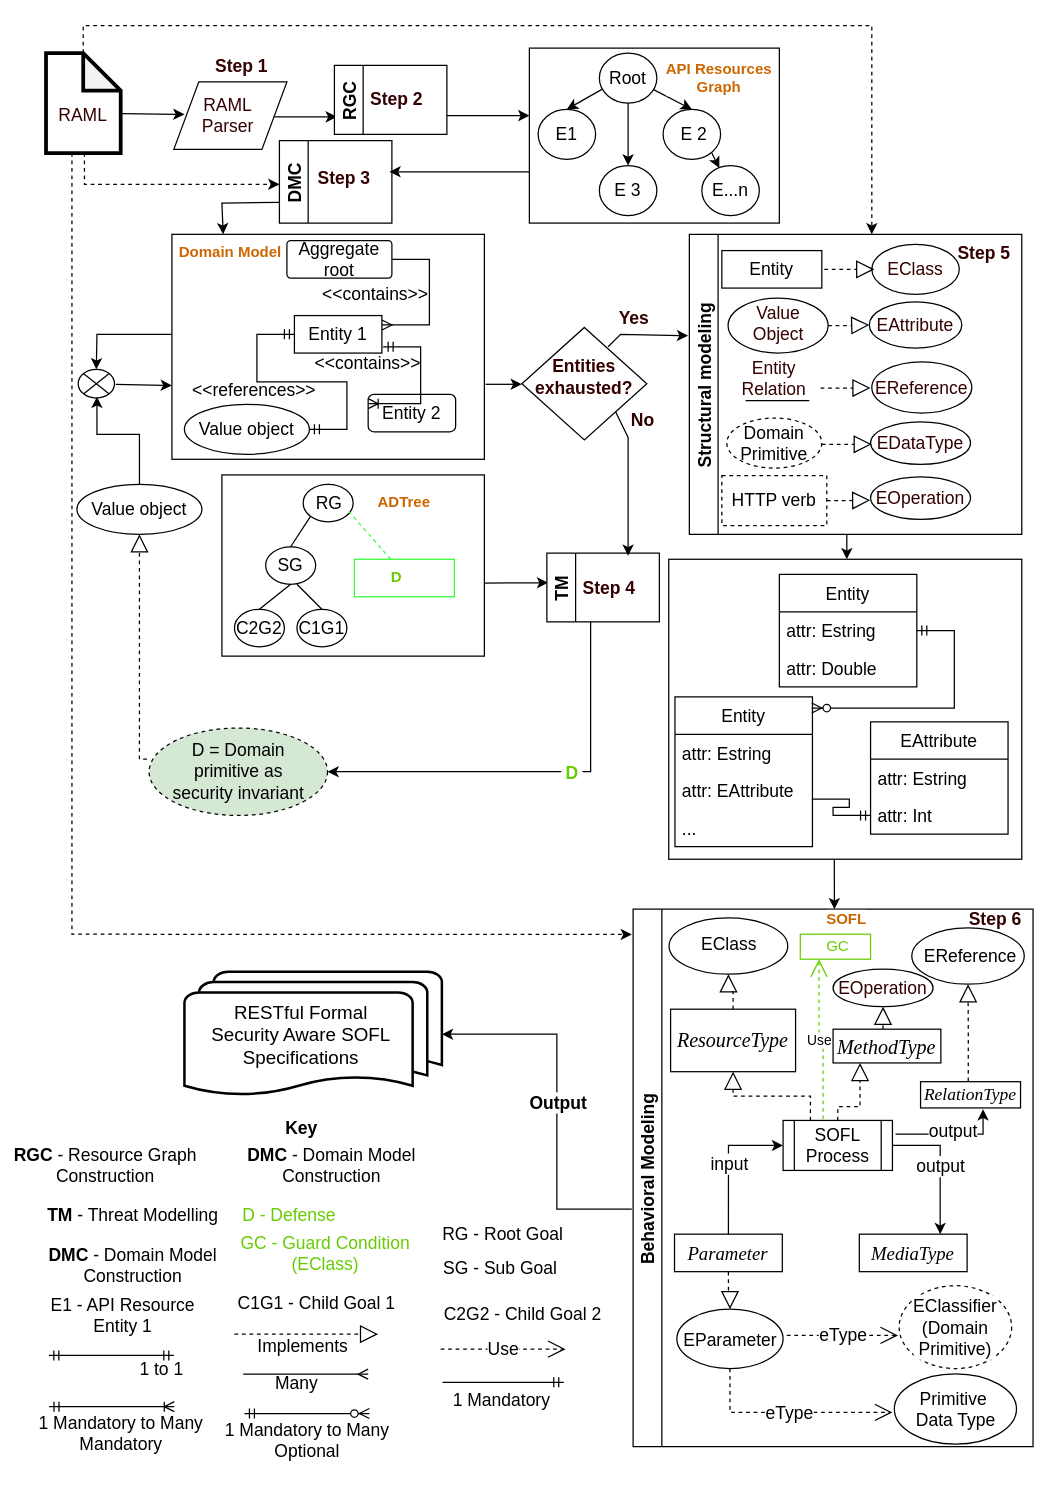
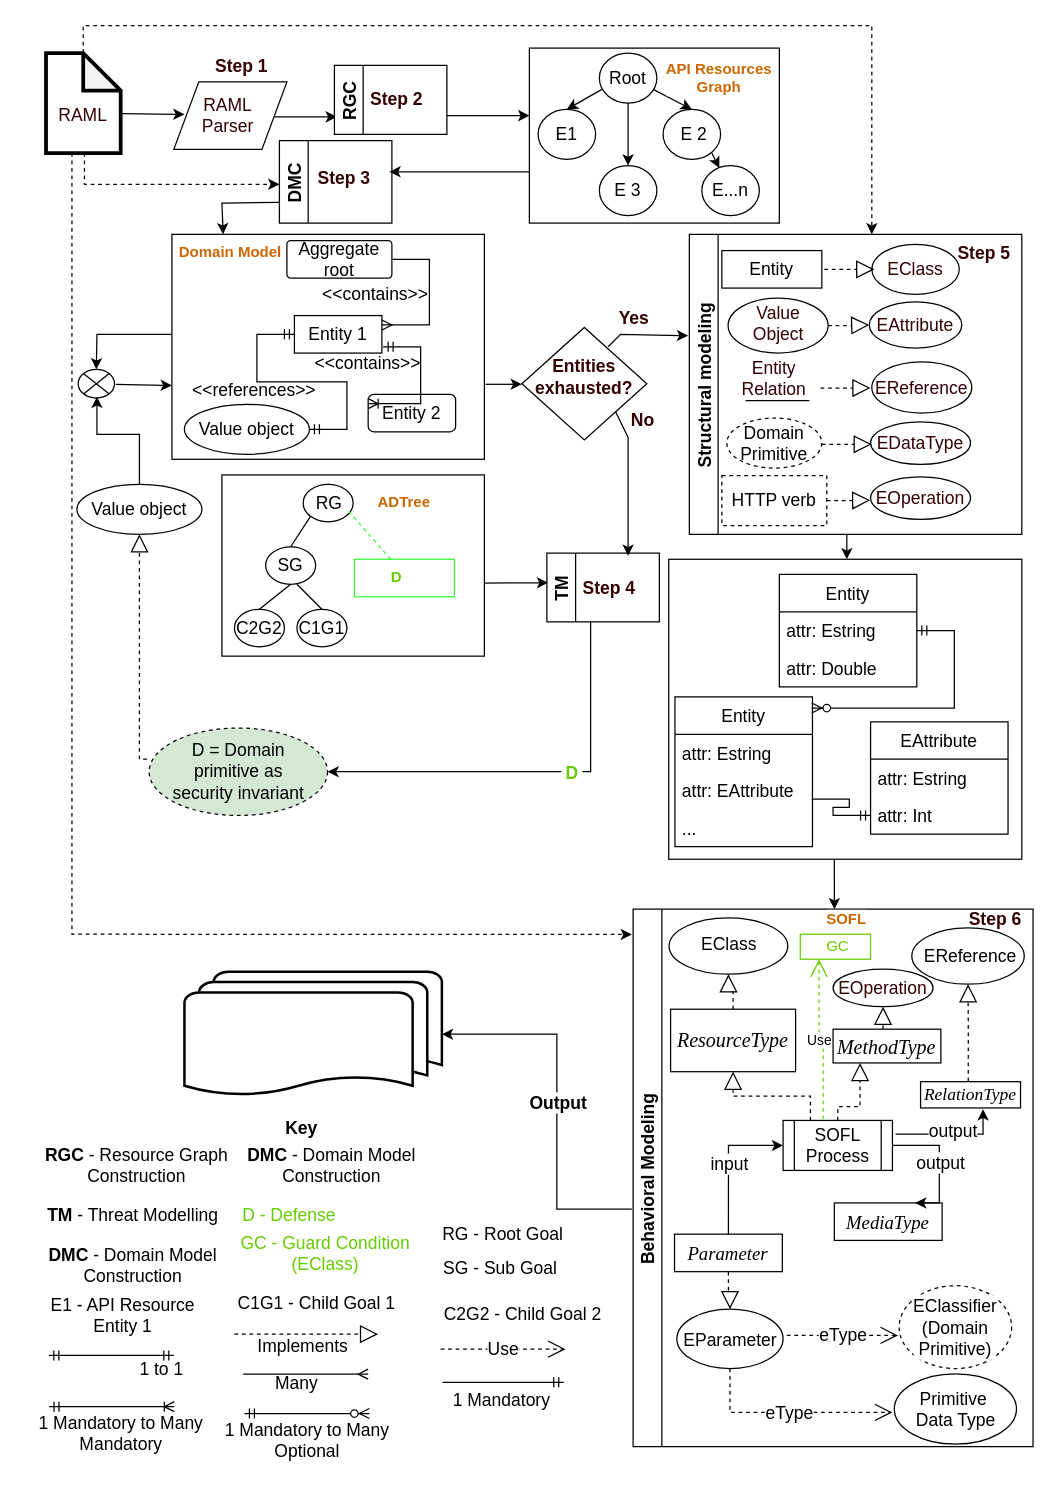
(301, 1034) -> none
(106, 1166) -> (137, 1166)
(913, 1253) -> (888, 1222)
